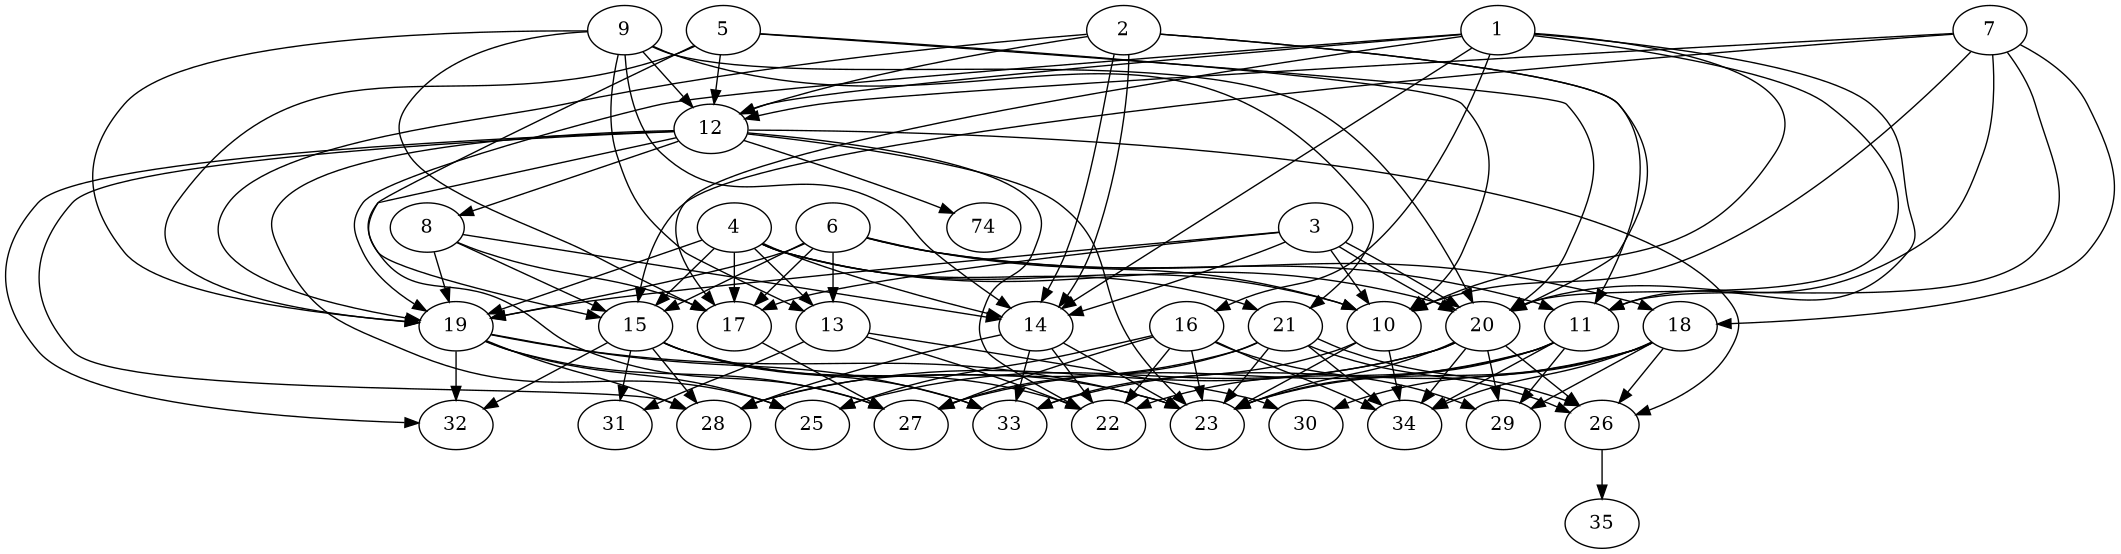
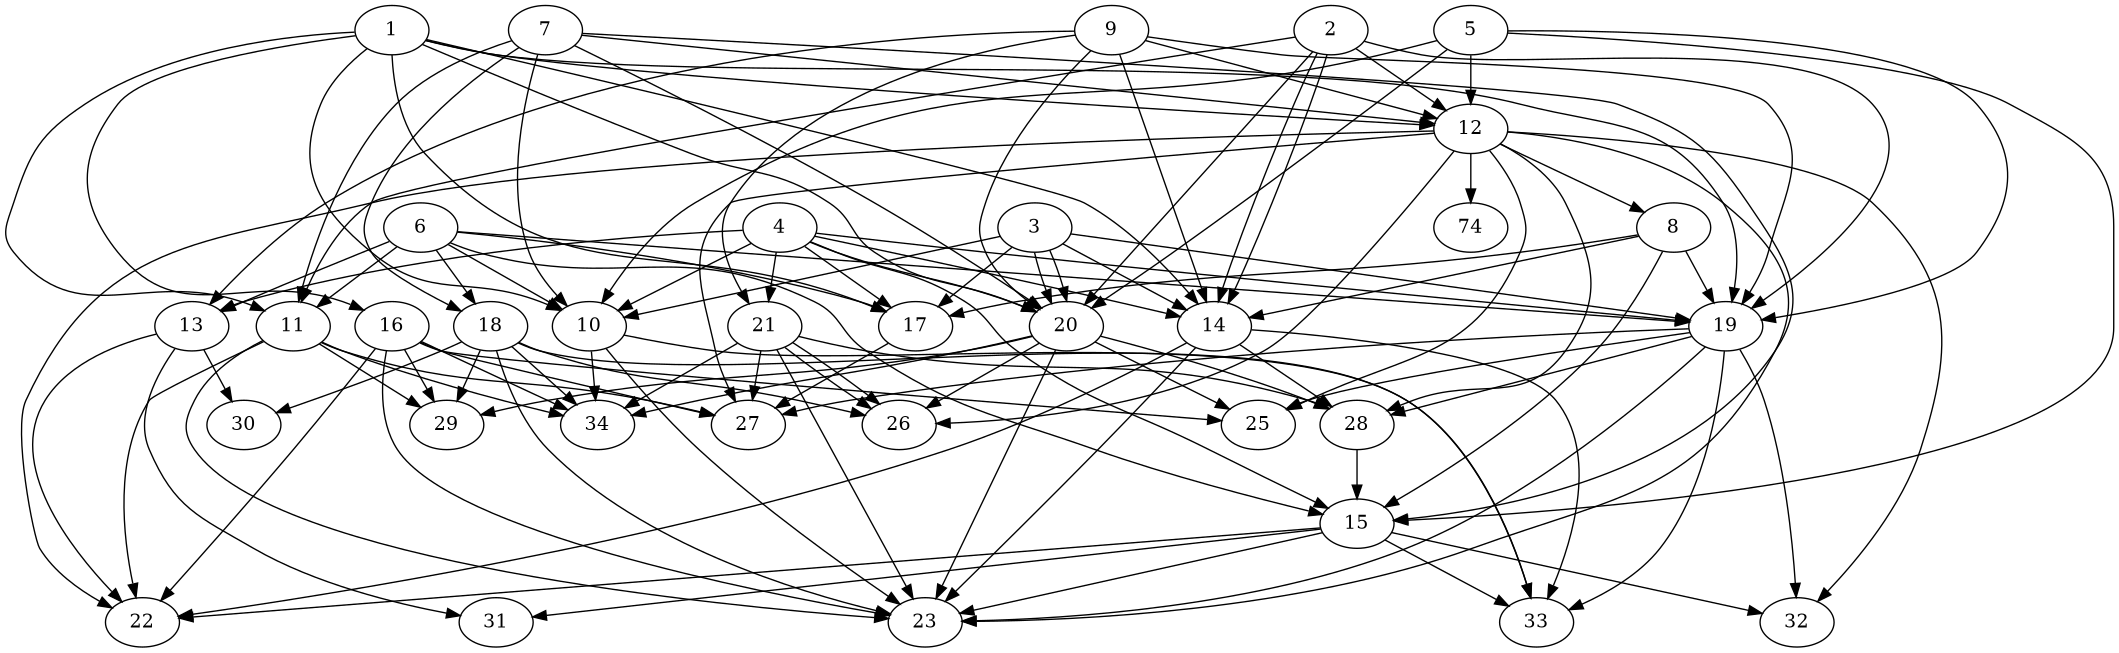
(471, 200) -> none
(670, 370) -> (1357, 468)
(1602, 524) -> none
